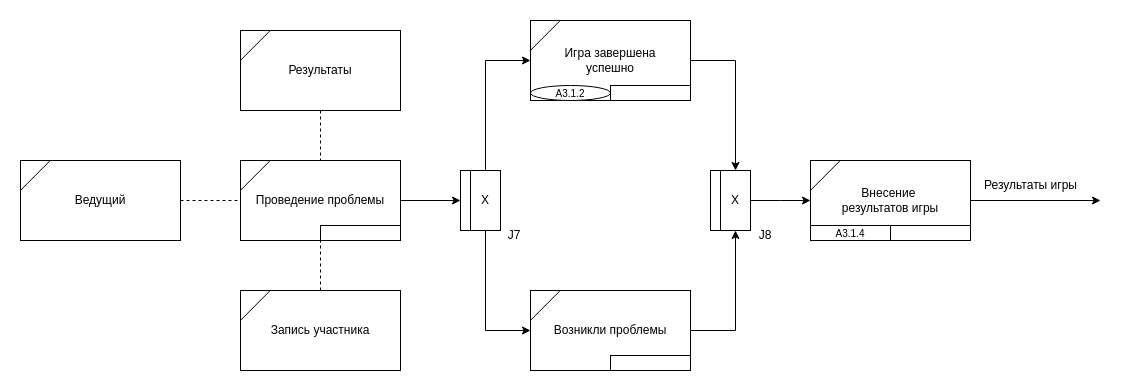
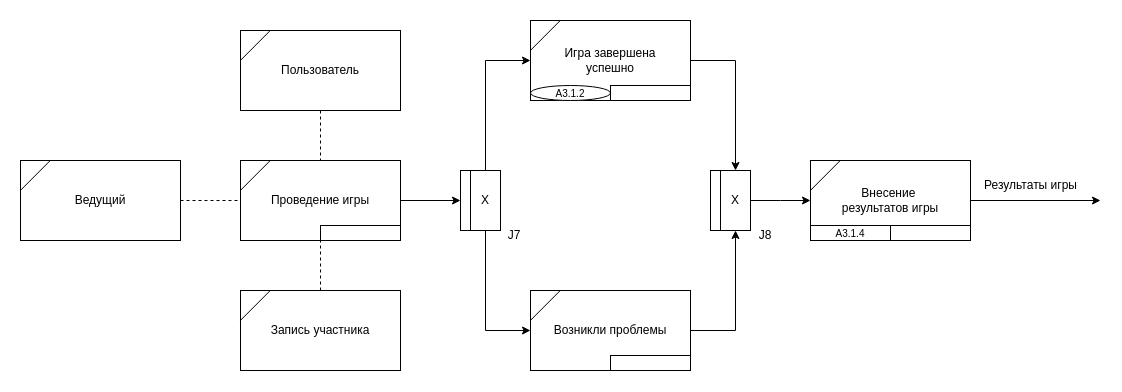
(321, 71) -> (321, 71)
(321, 201) -> (321, 201)
